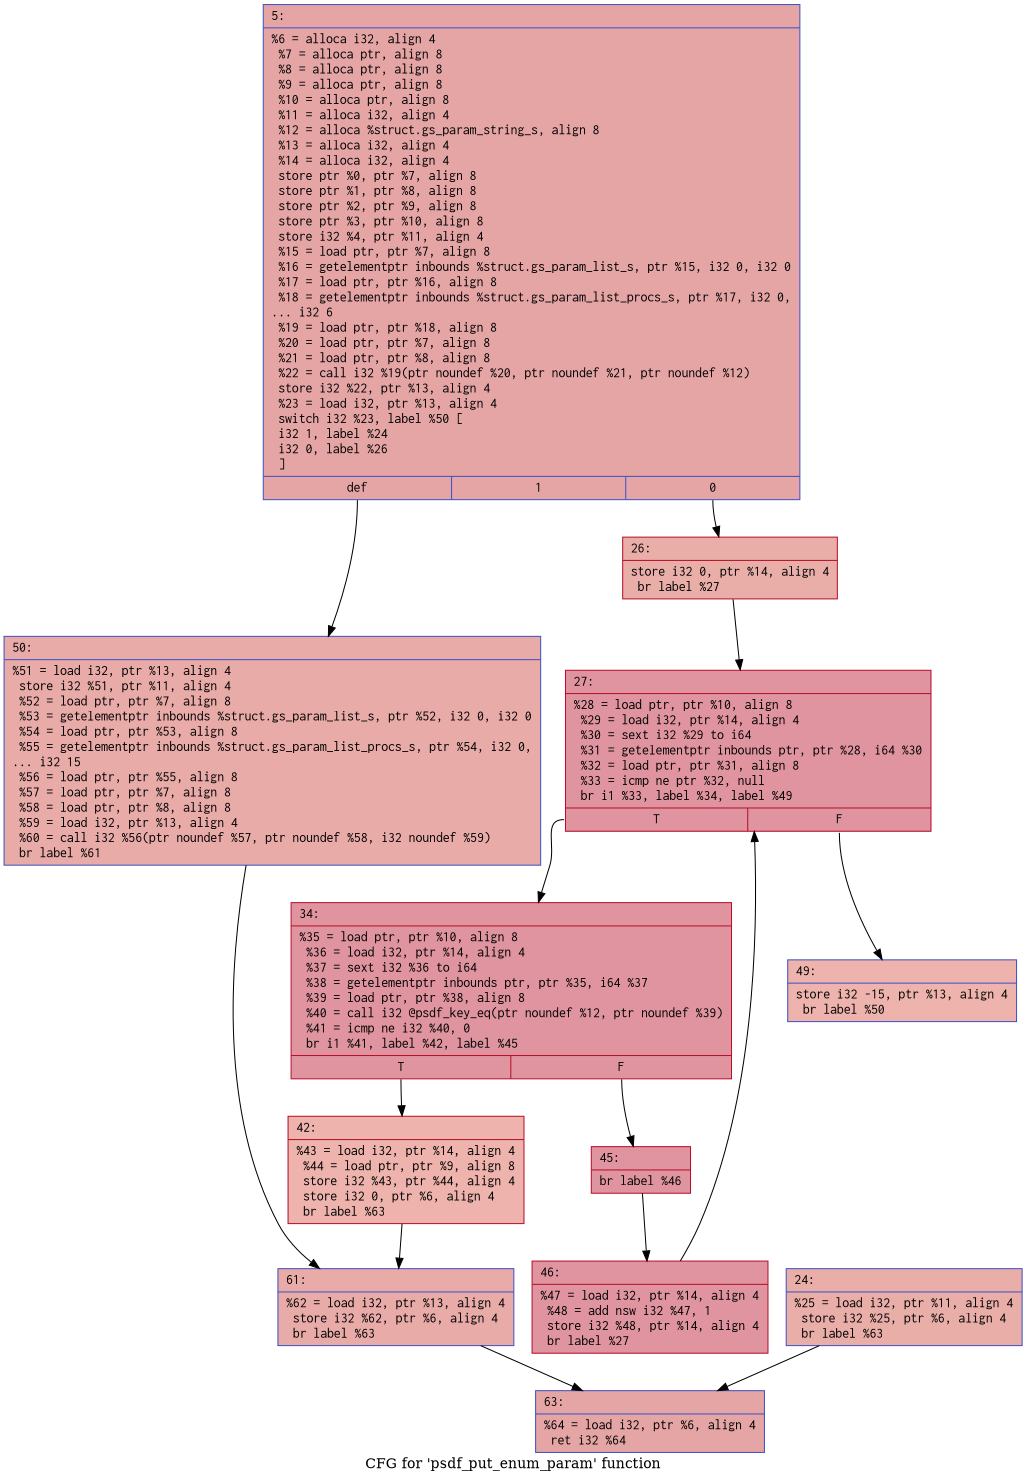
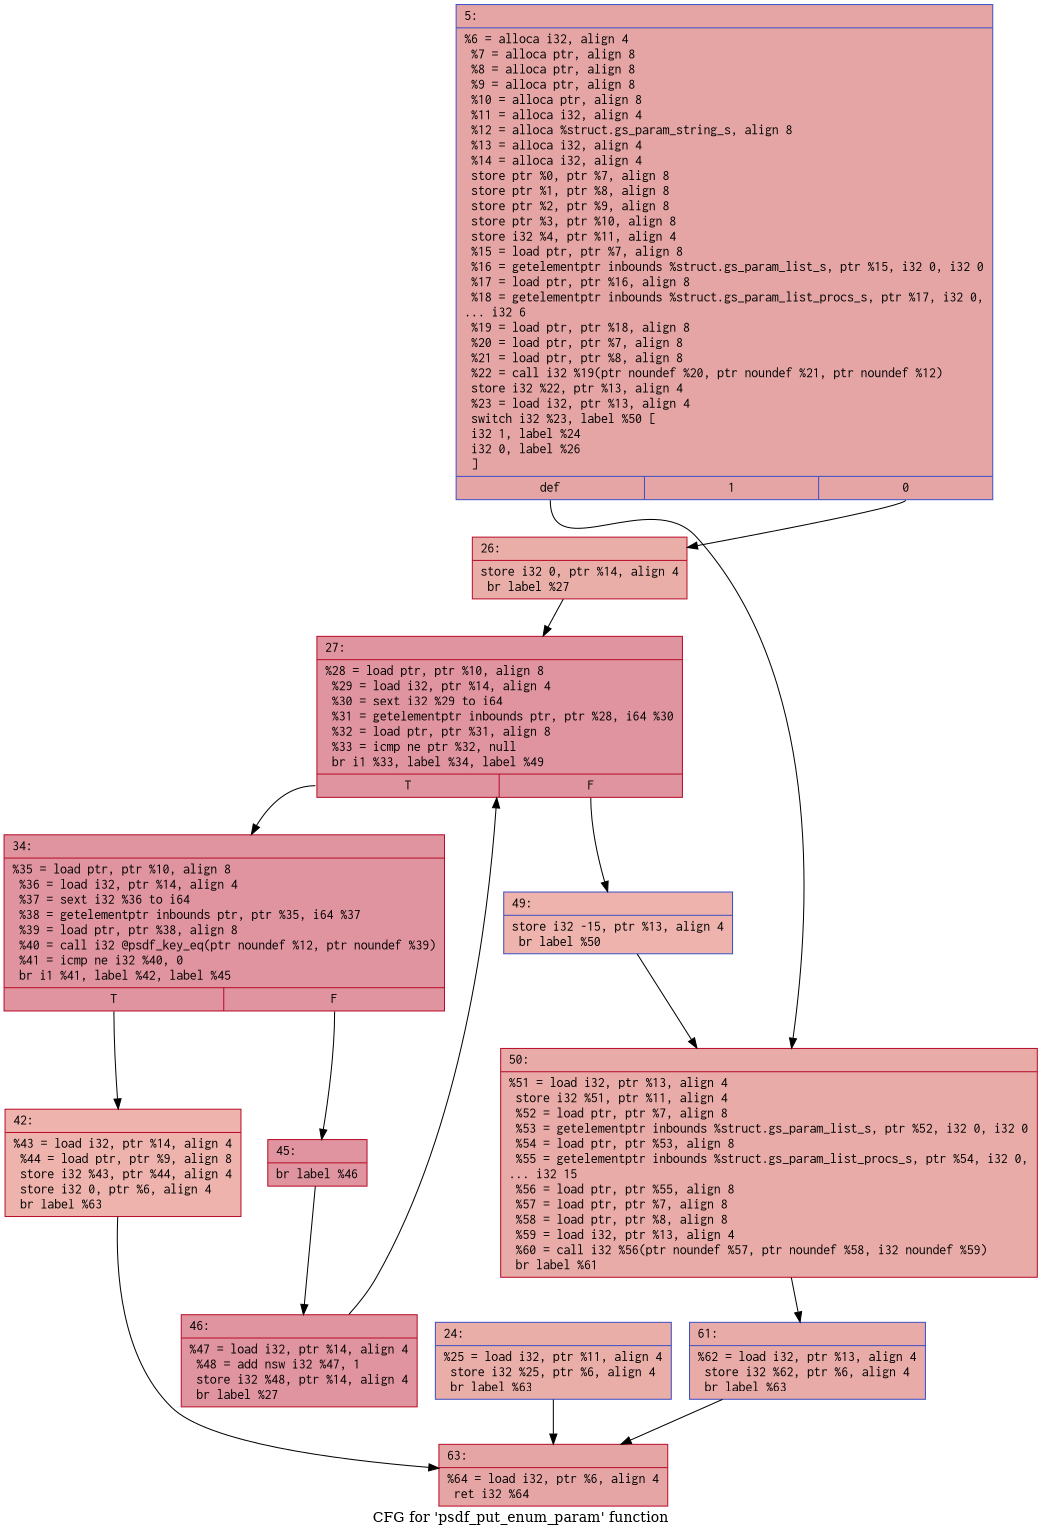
(272, 751) -> (769, 1163)
none -> (664, 997)
(401, 1241) -> (198, 1424)
(650, 1422) -> (553, 1475)
